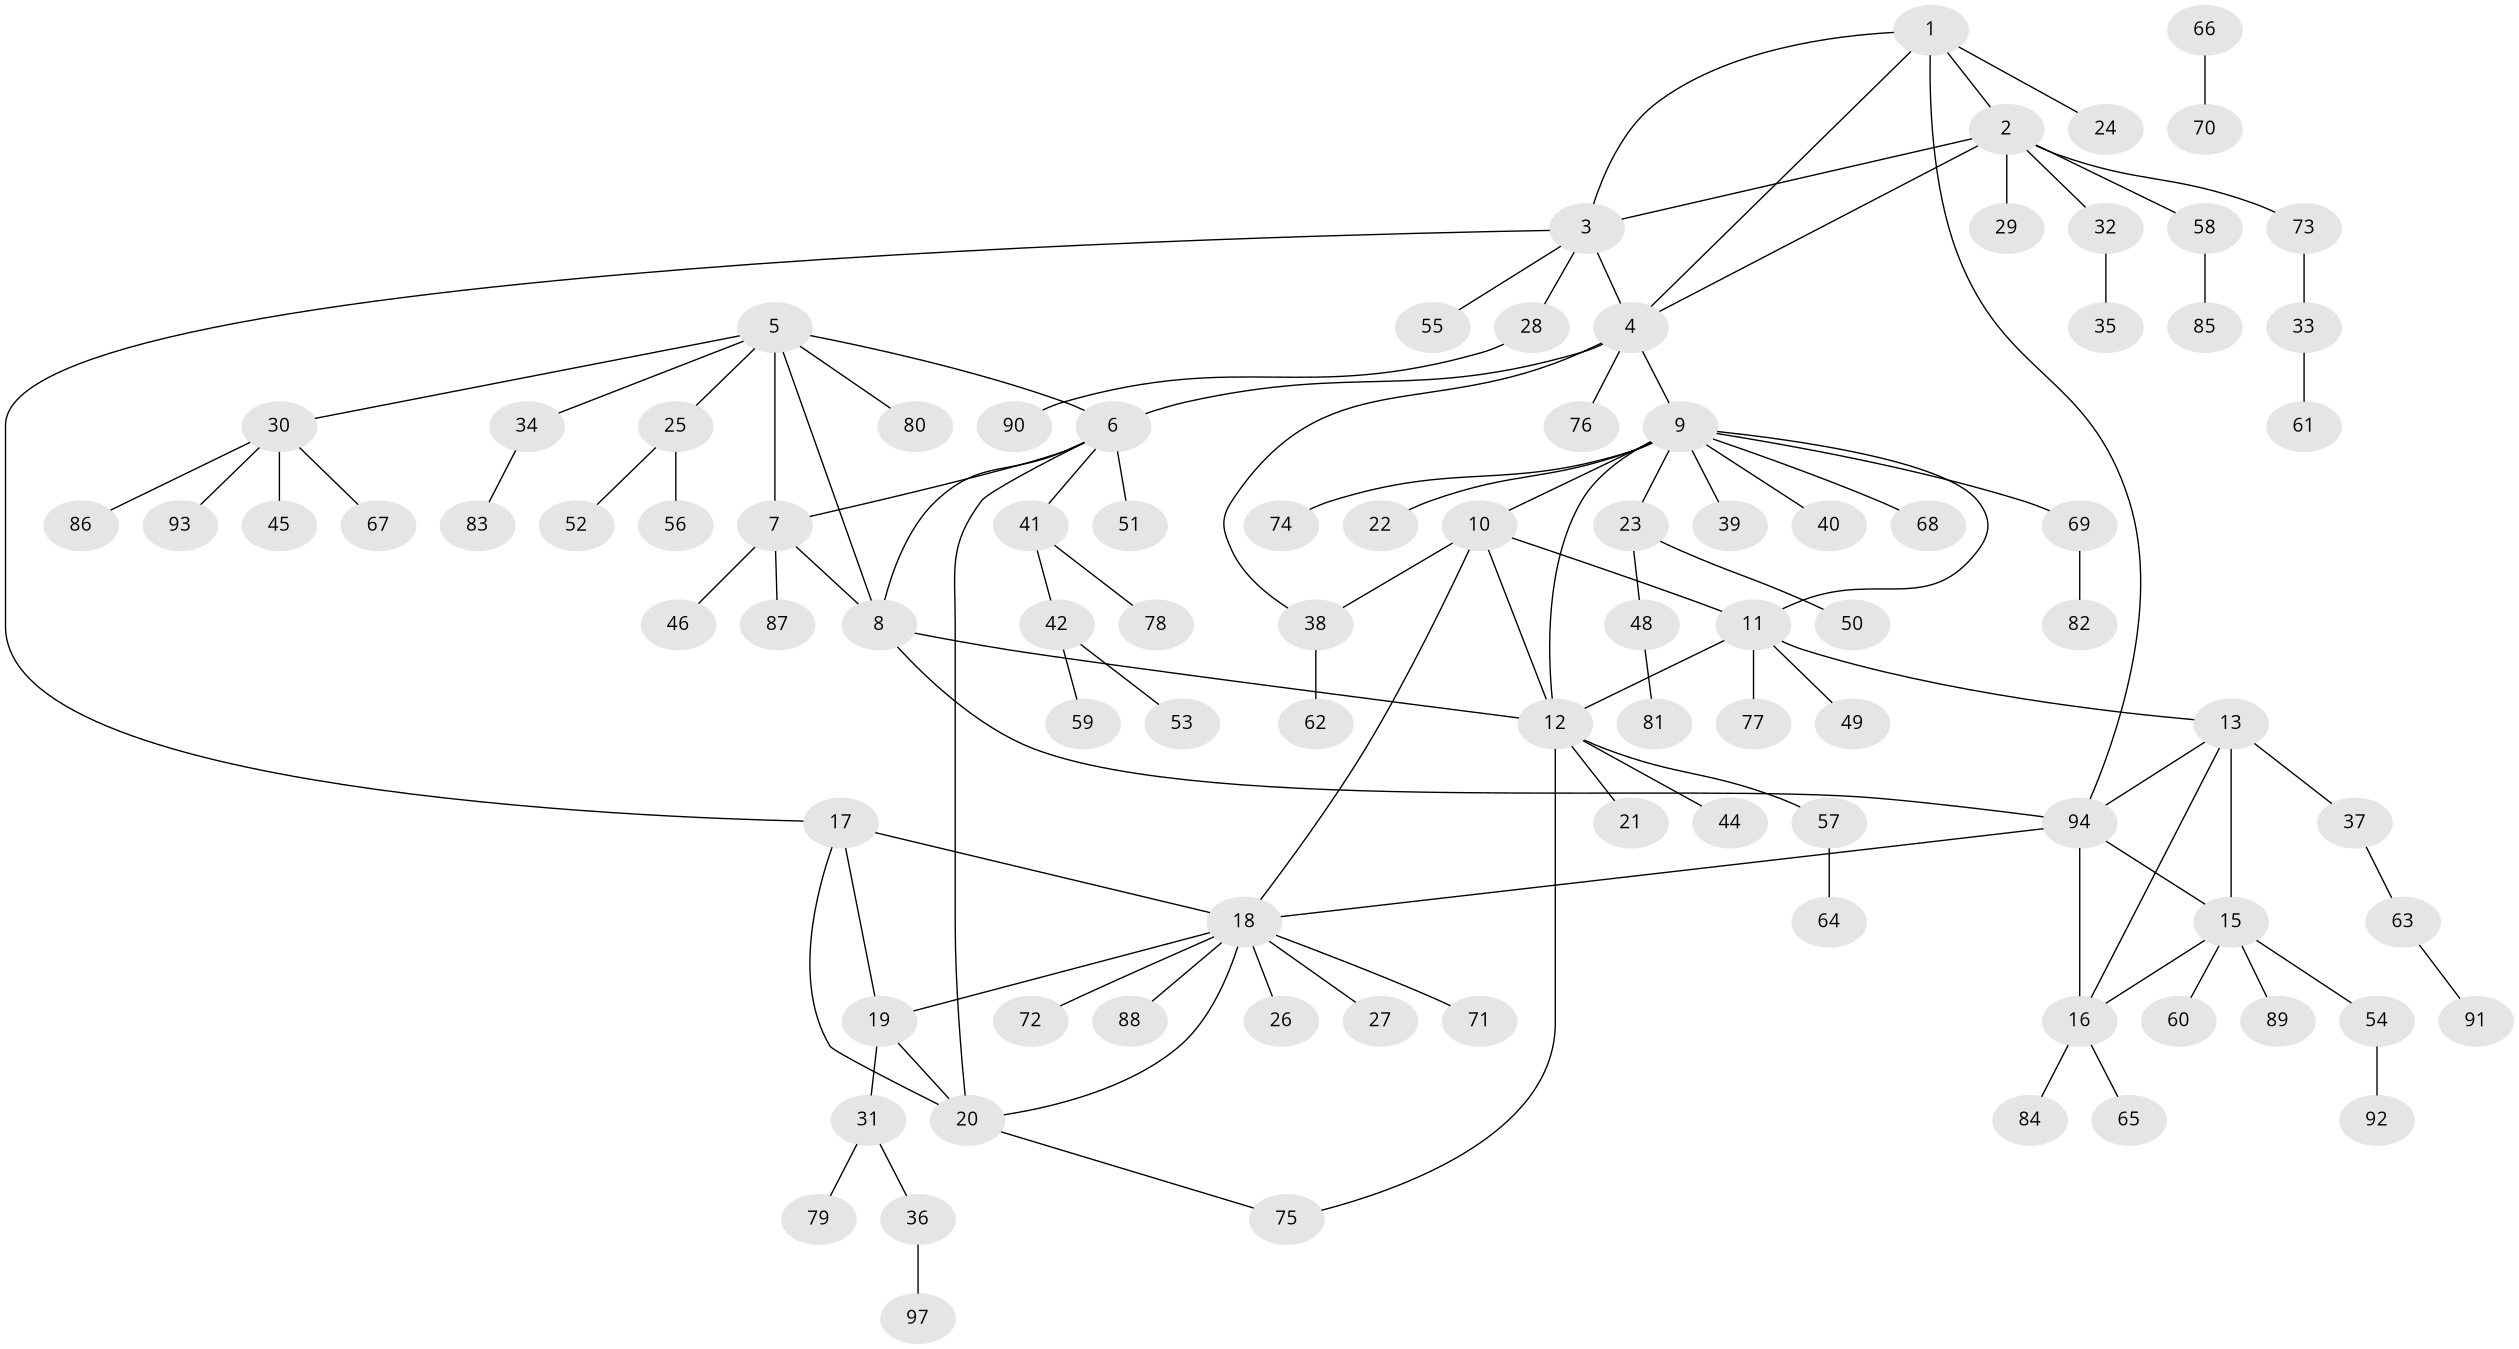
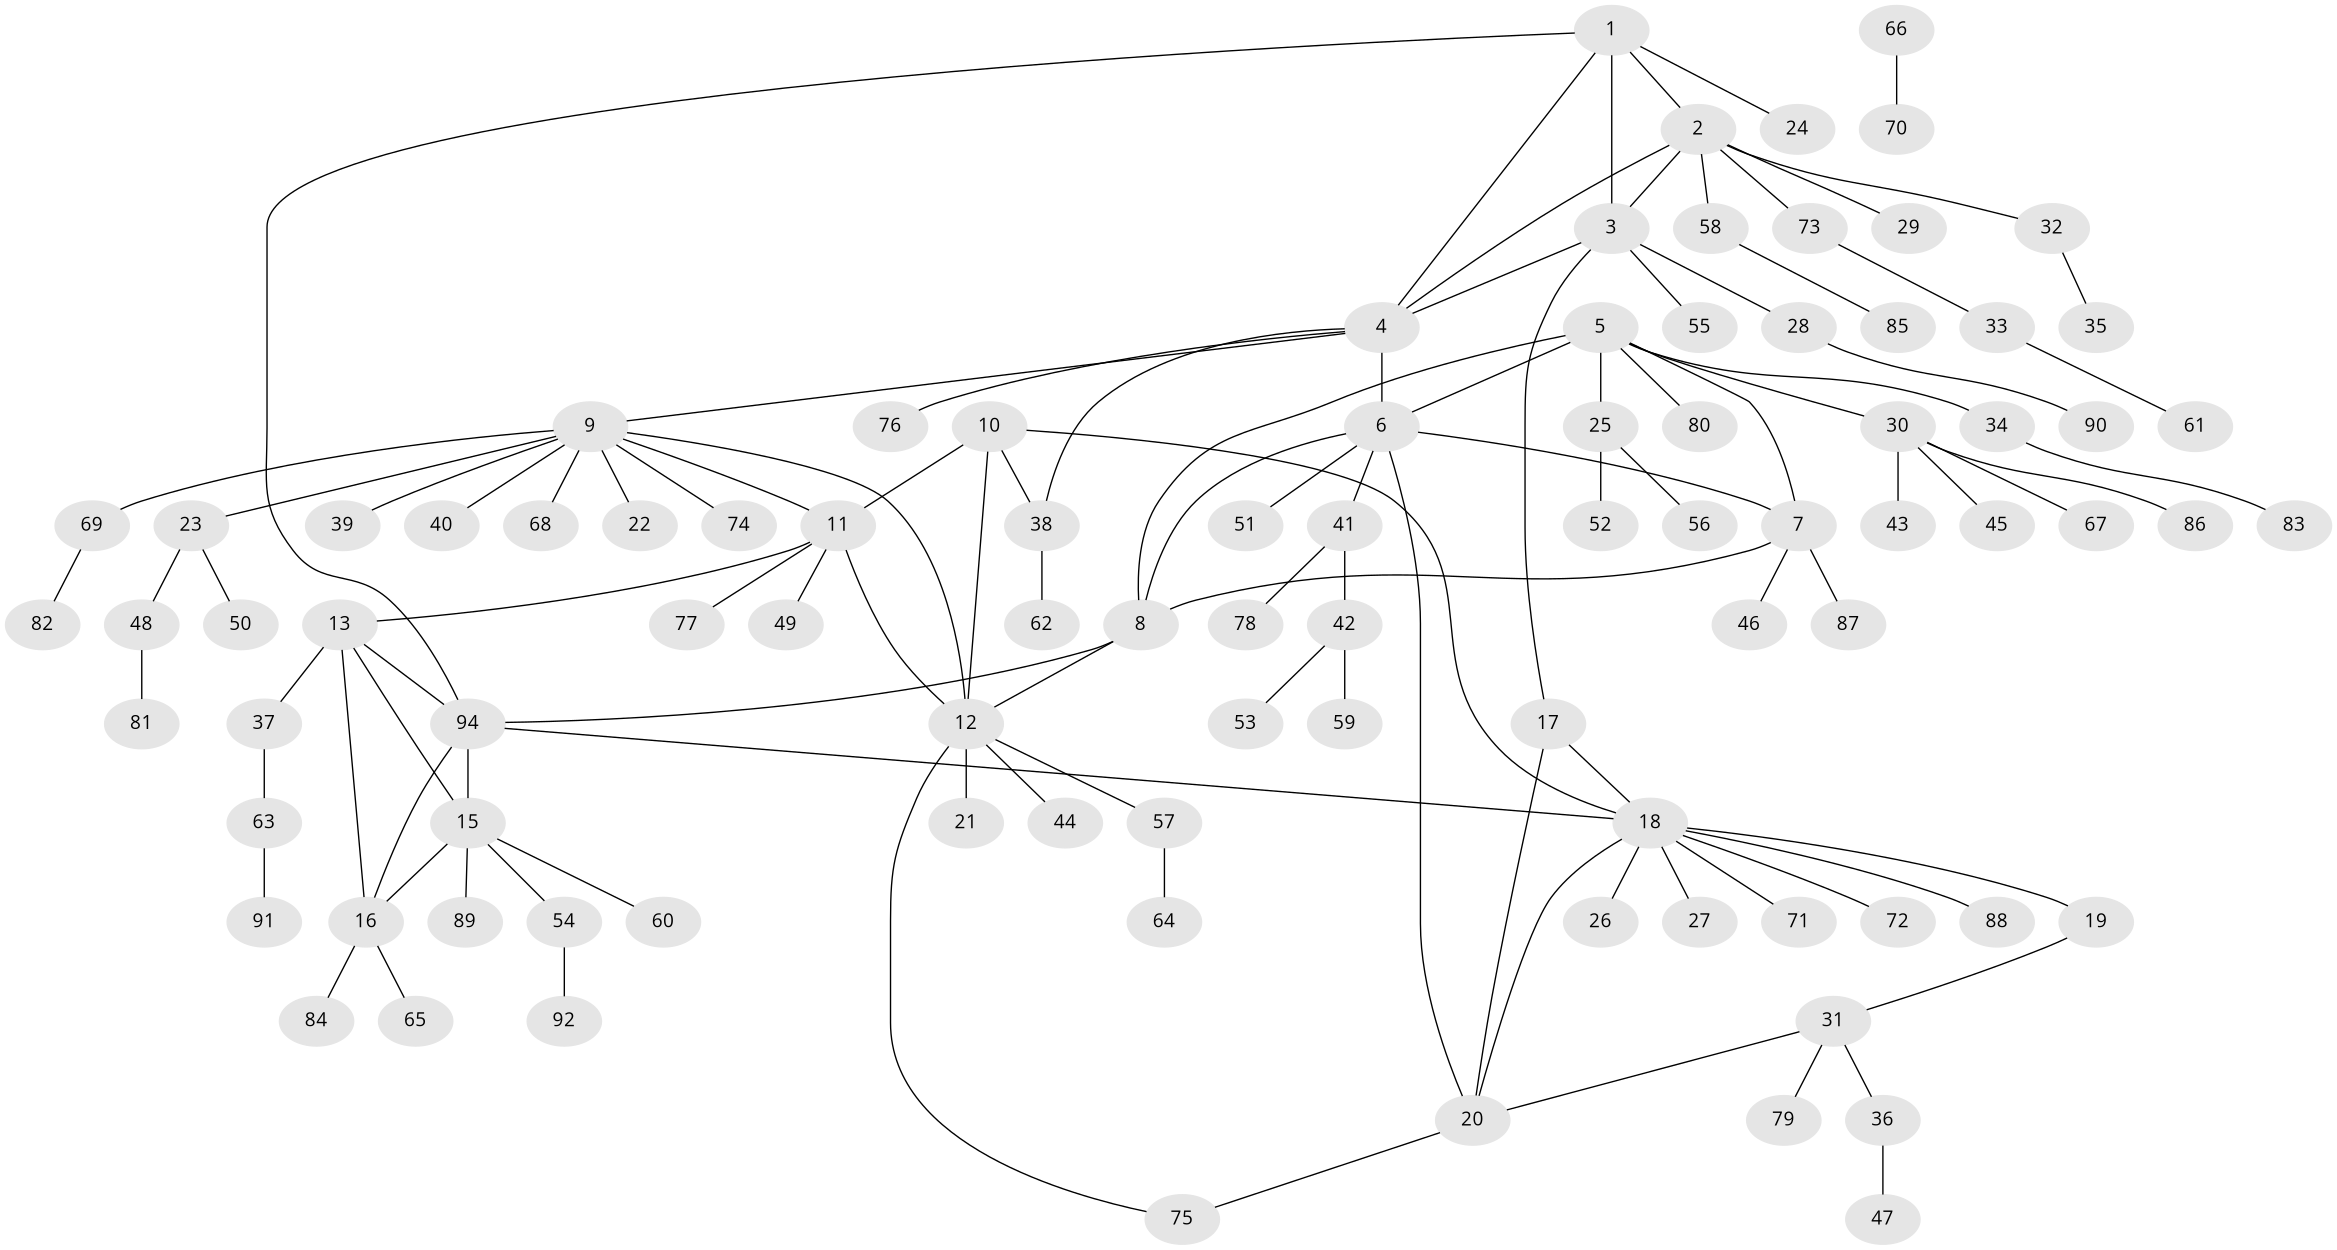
(1580, 476) -> none
(180, 526) -> (1898, 526)
(860, 922) -> none
(924, 1071) -> (1653, 1071)
(918, 1319) -> (1883, 1219)
